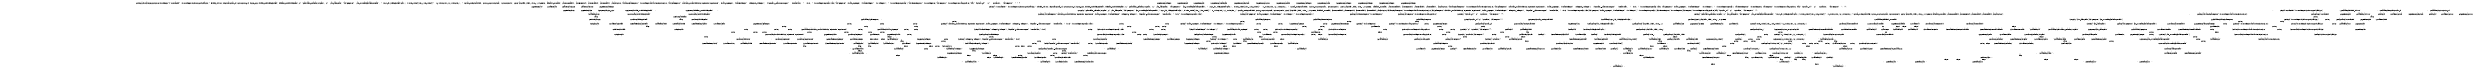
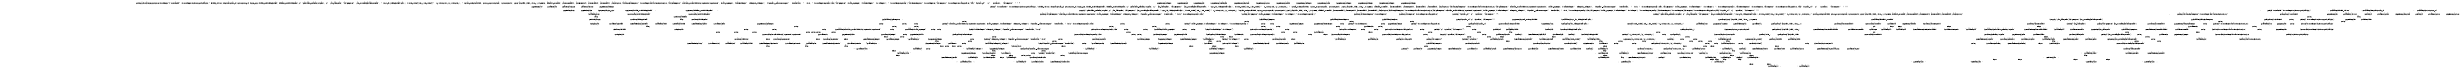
(943, 37) -> none
